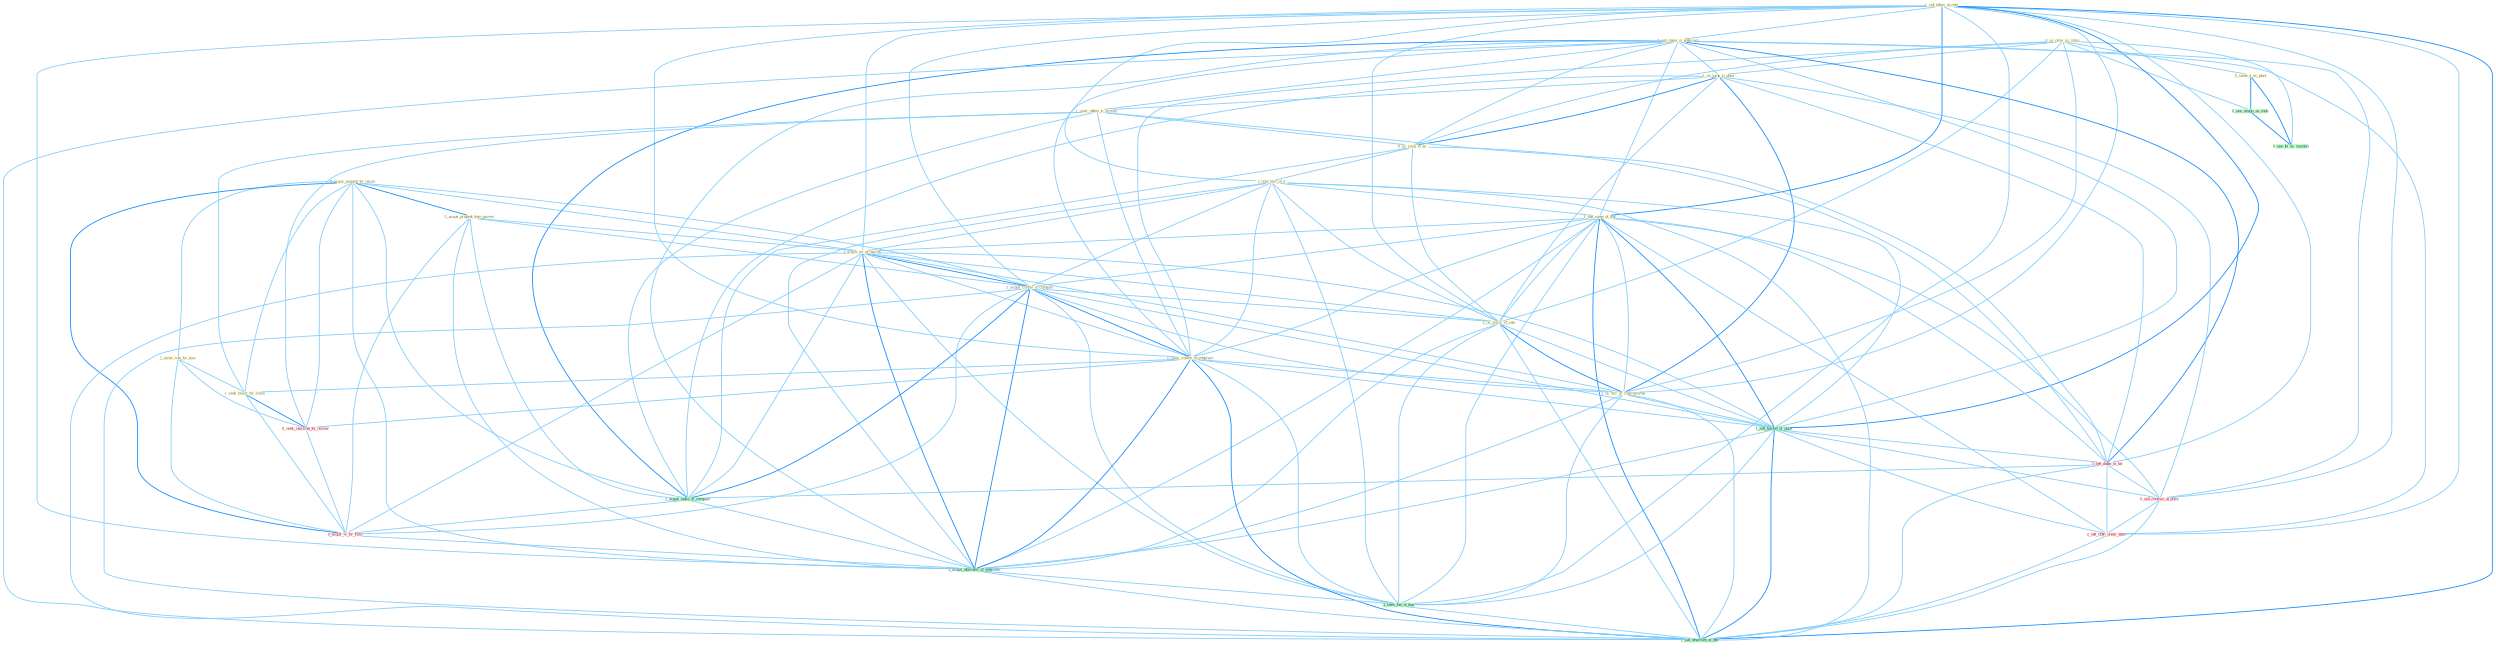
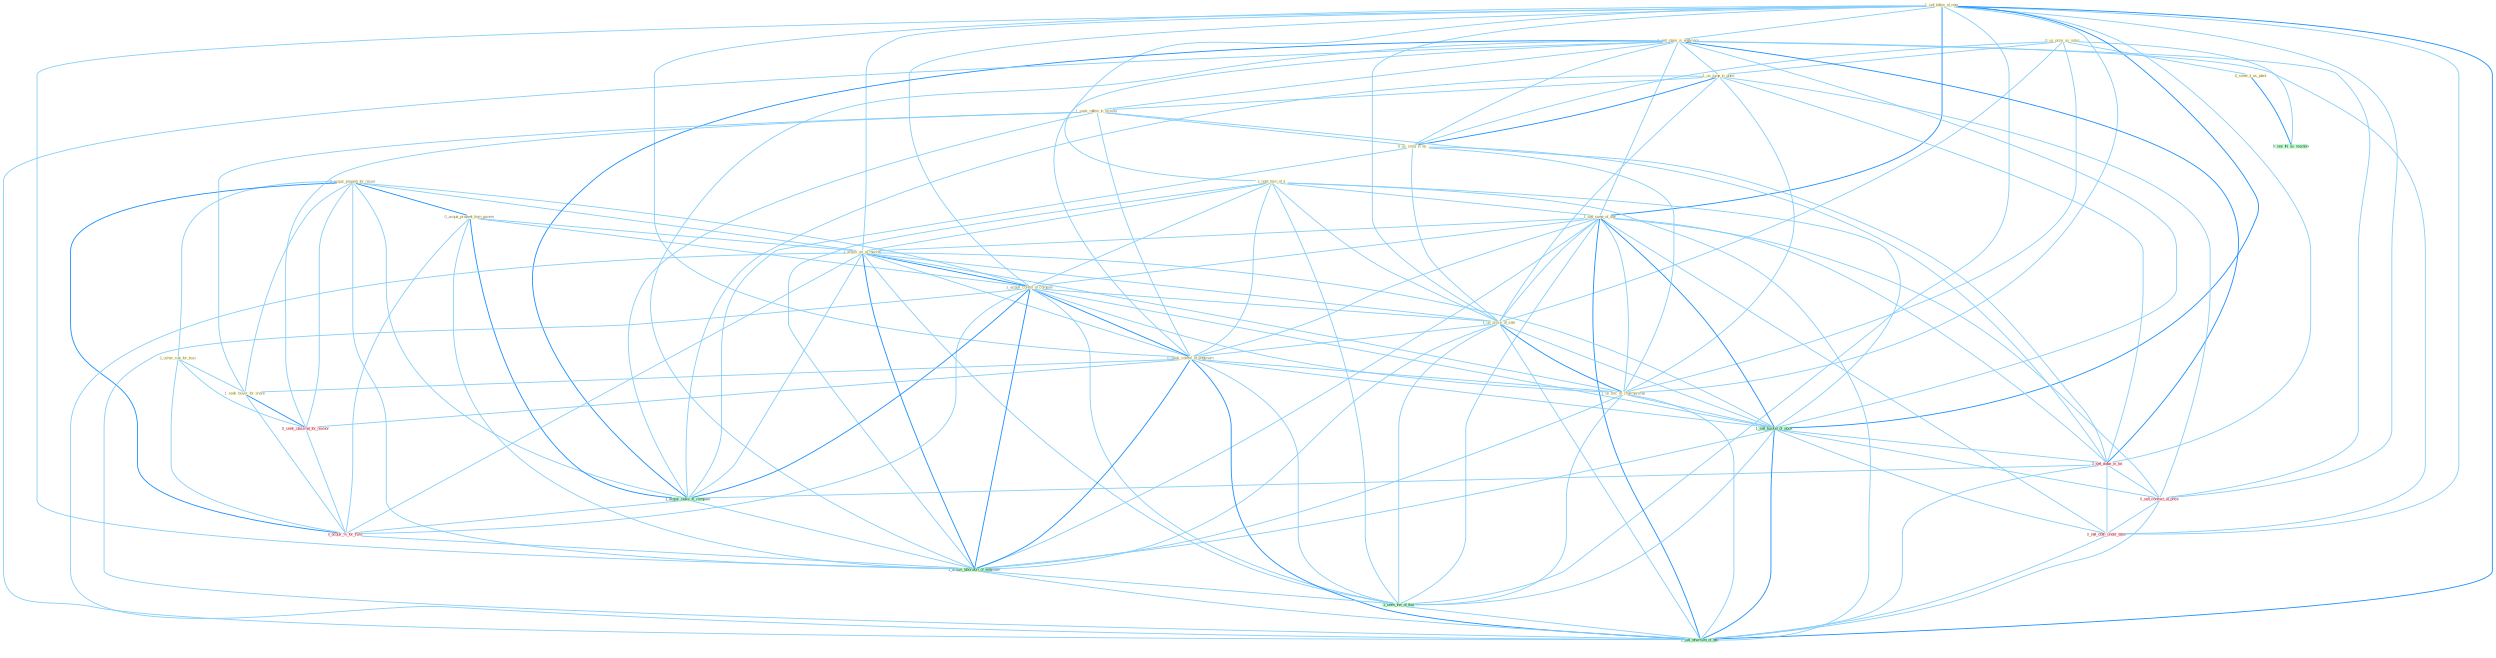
(1470, 76) -> (1367, 338)
(2251, 111) -> none
(1342, 164) -> (1649, 188)
(1782, 261) -> (1782, 261)
(523, 399) -> (523, 399)
